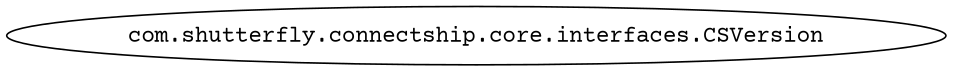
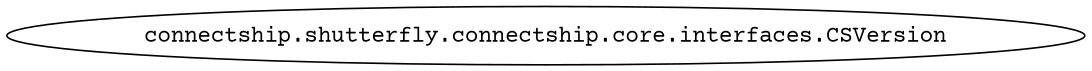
(476, 36) -> (546, 36)
